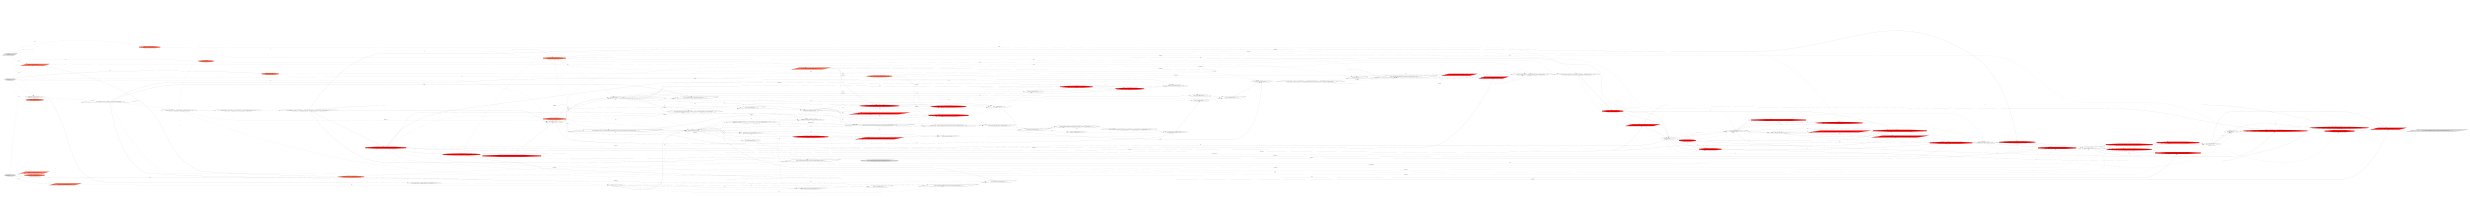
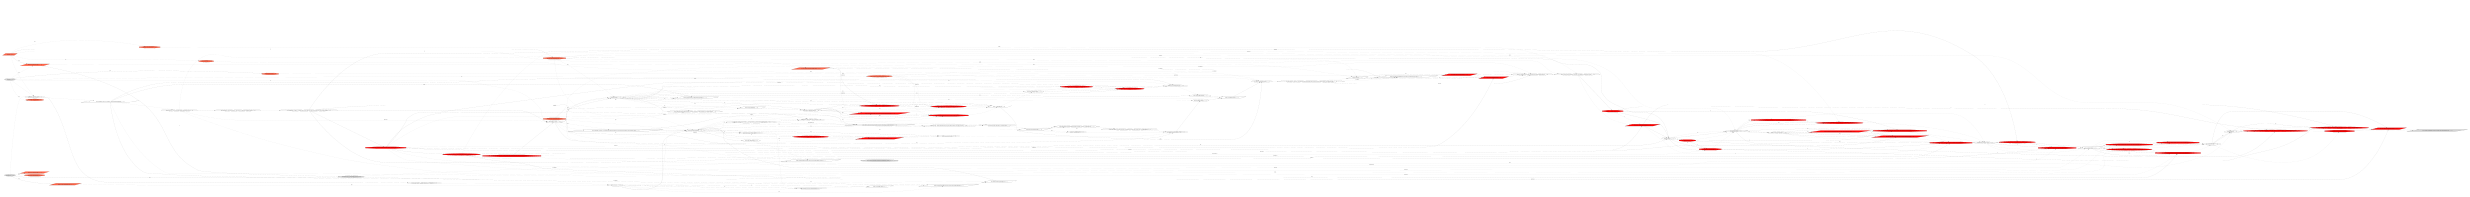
(10, 54) -> (10, 54)
(352, 177) -> (352, 177)
